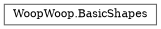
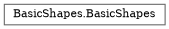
(80, 15) -> (85, 15)
